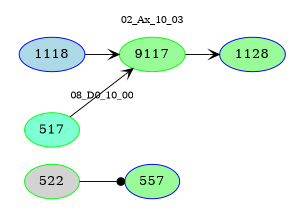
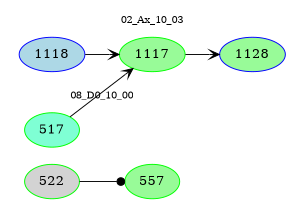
(152, 54) -> (152, 54)
(152, 182) -> (152, 182)
